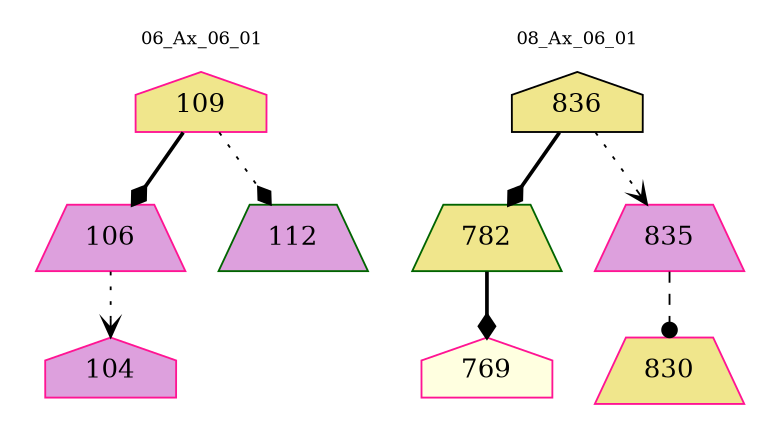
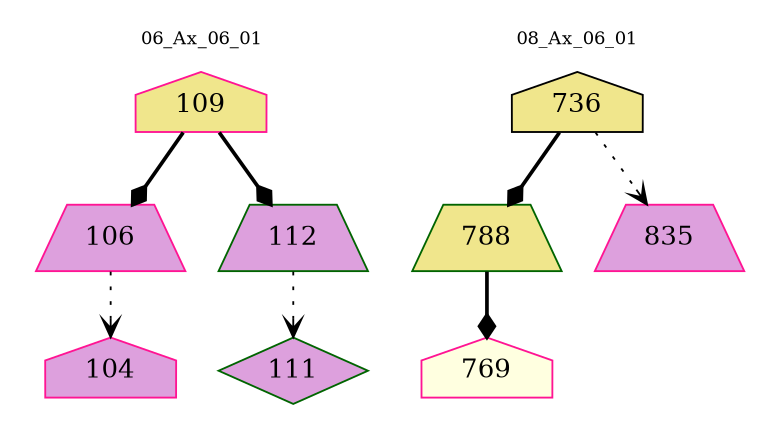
(577, 105) -> (577, 105)
(239, 159) -> (239, 159)
(487, 238) -> (487, 238)
none -> (293, 371)
(670, 371) -> none
